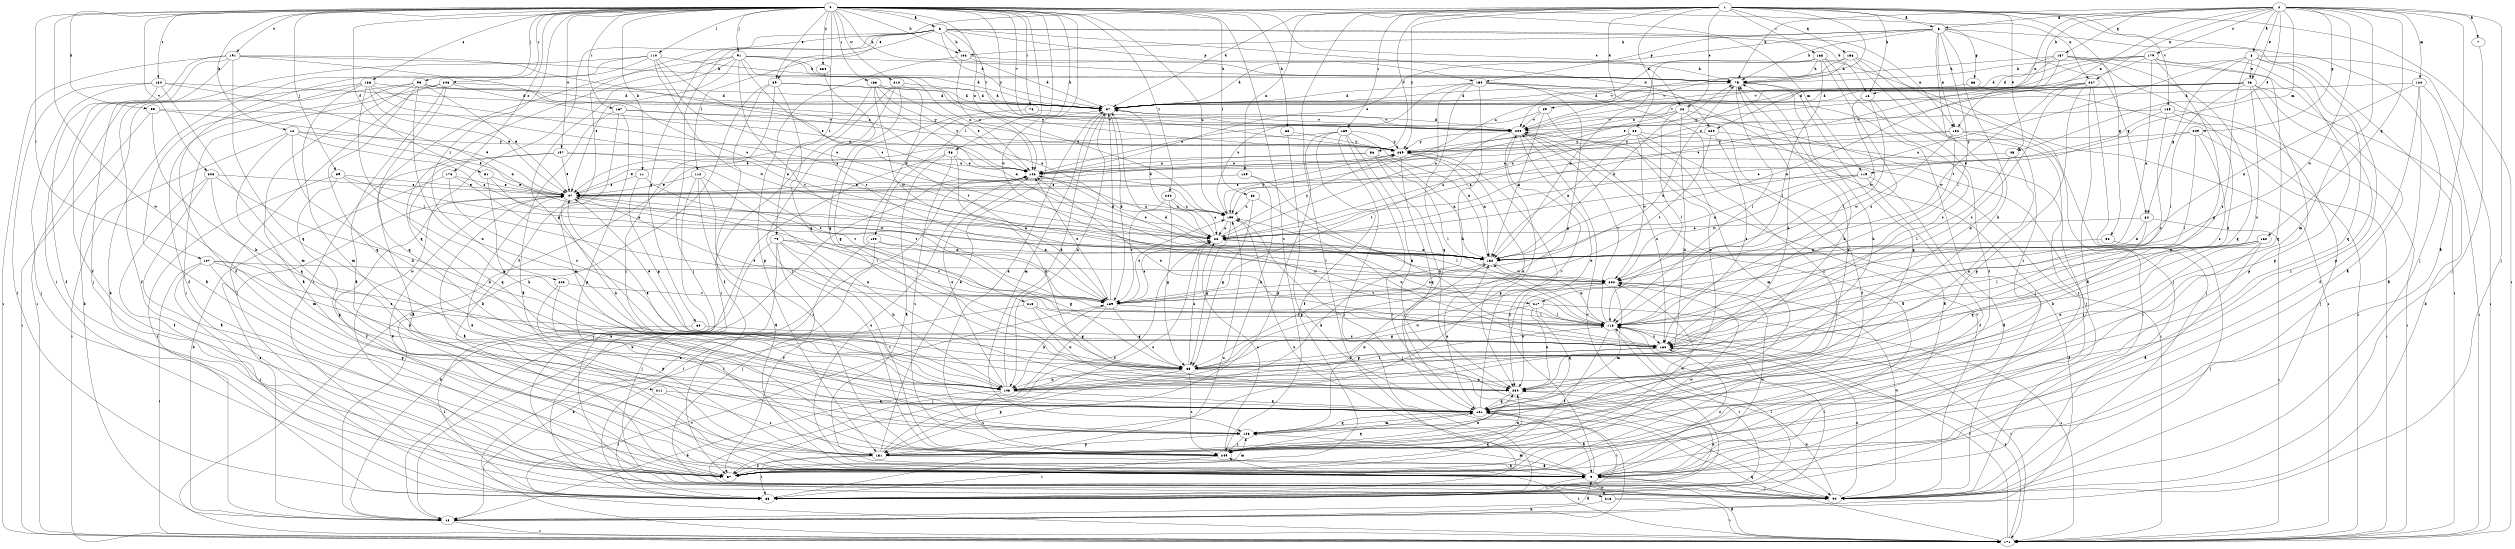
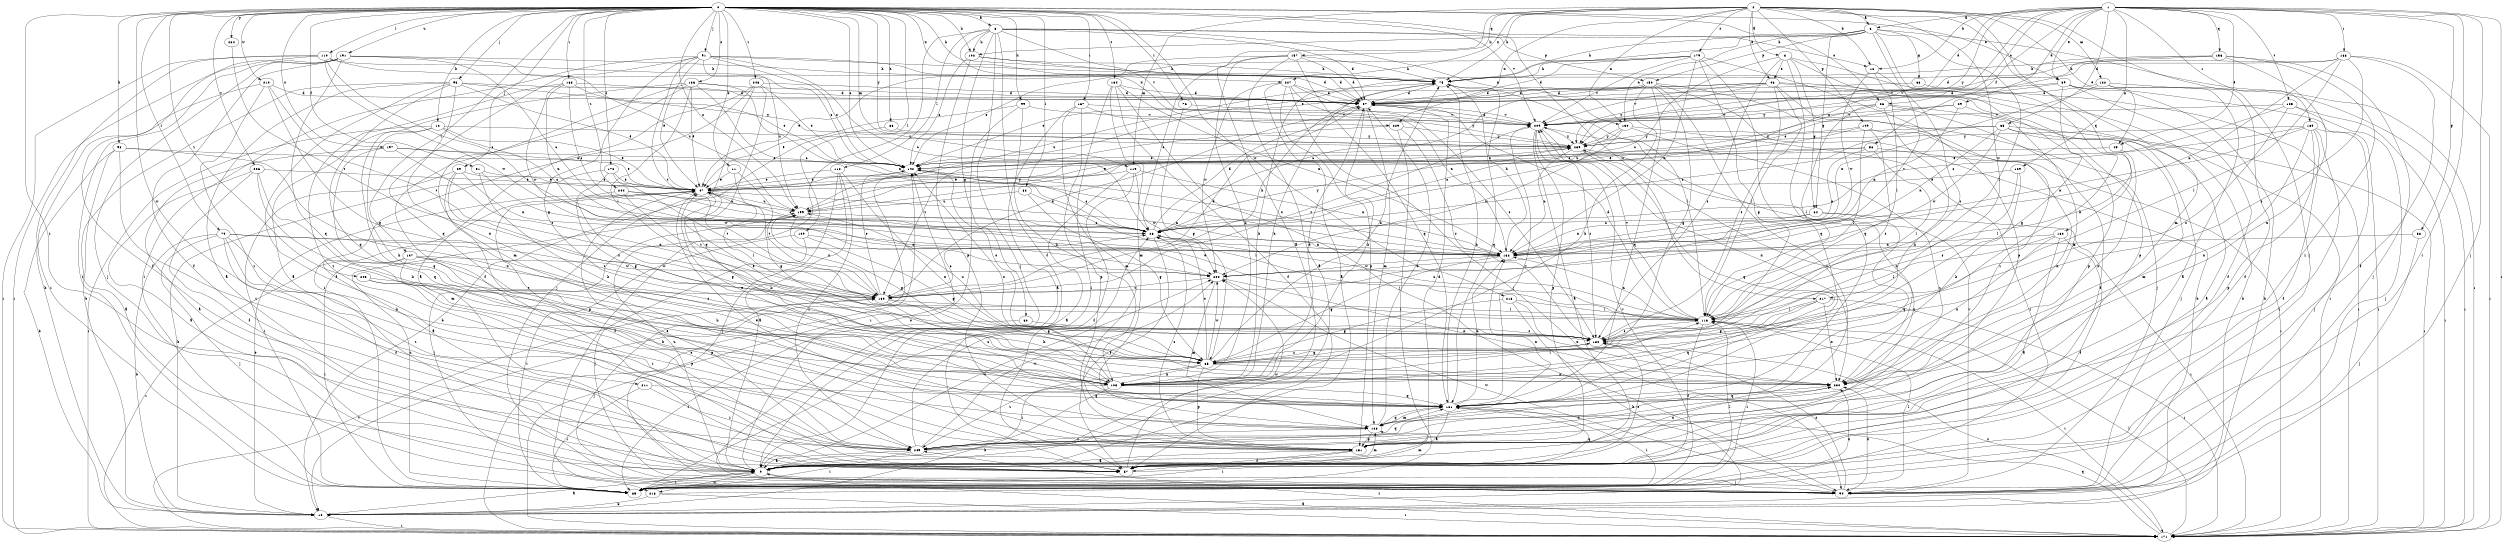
(2478, 42) -> none
(2196, 131) -> (1866, 126)
